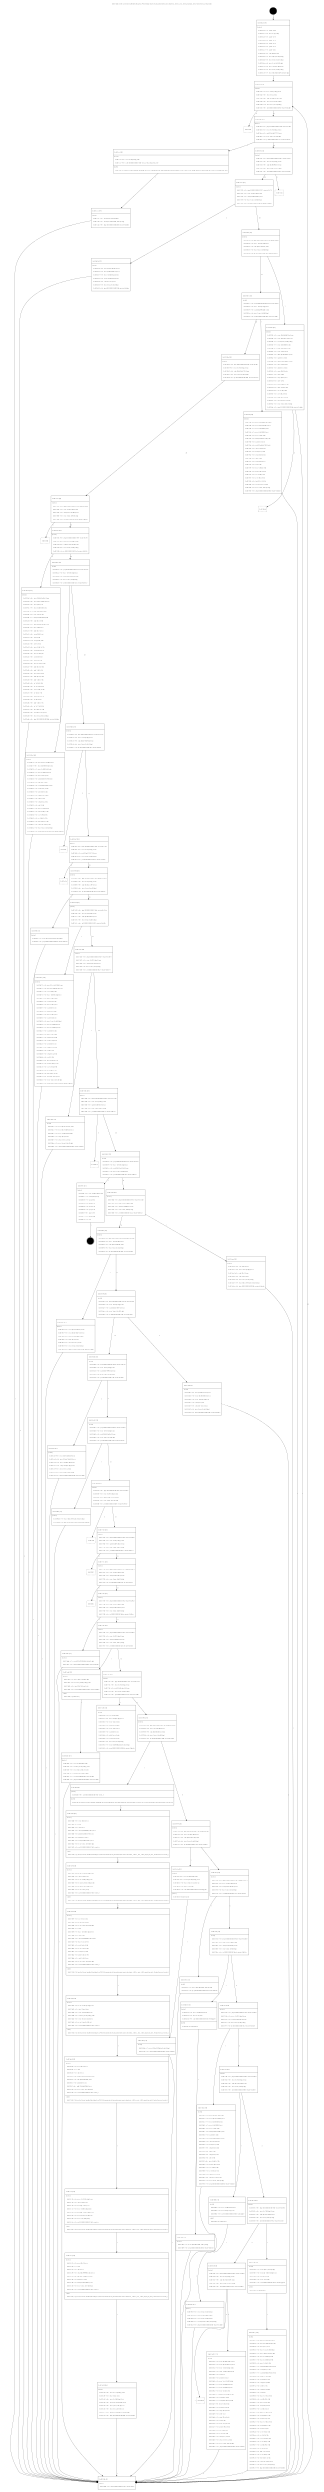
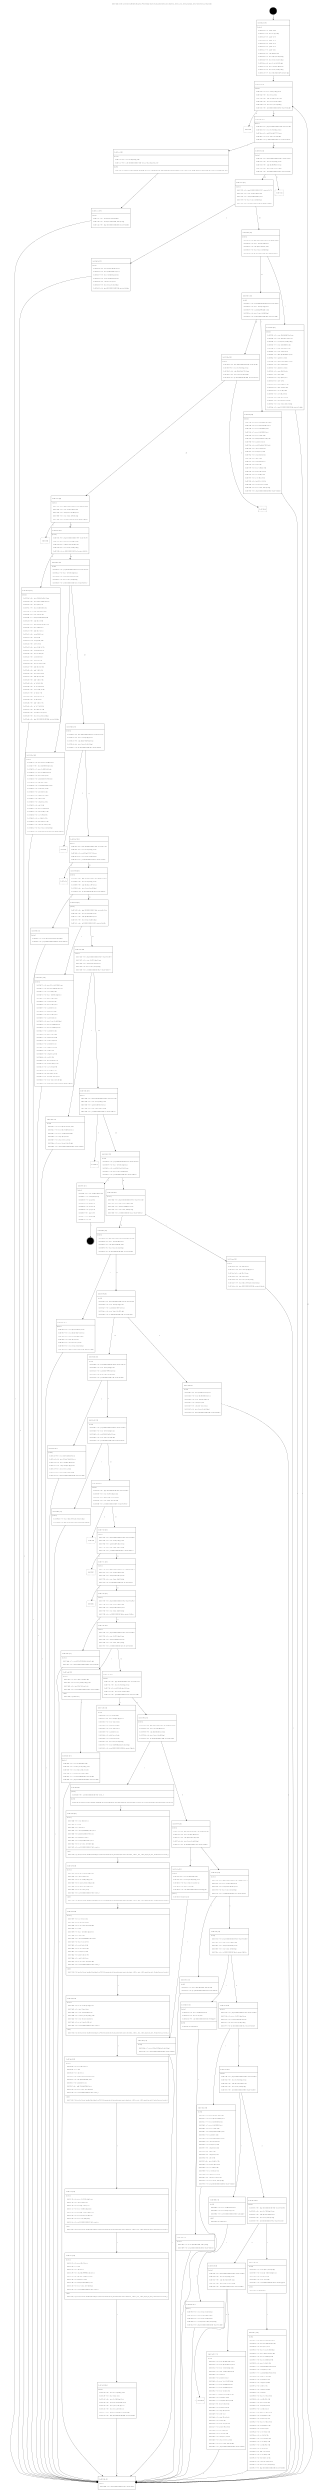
(292, 462) -> (230, 448)
